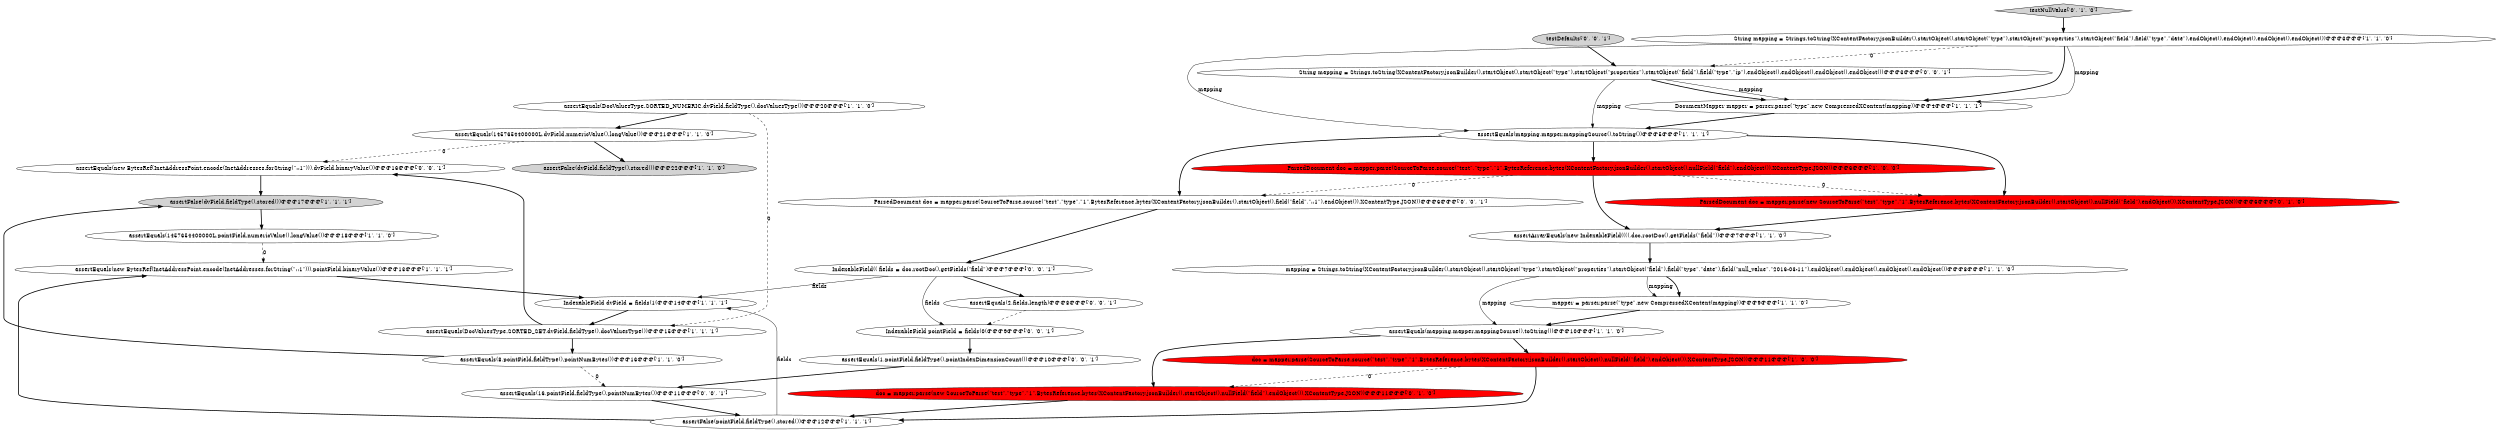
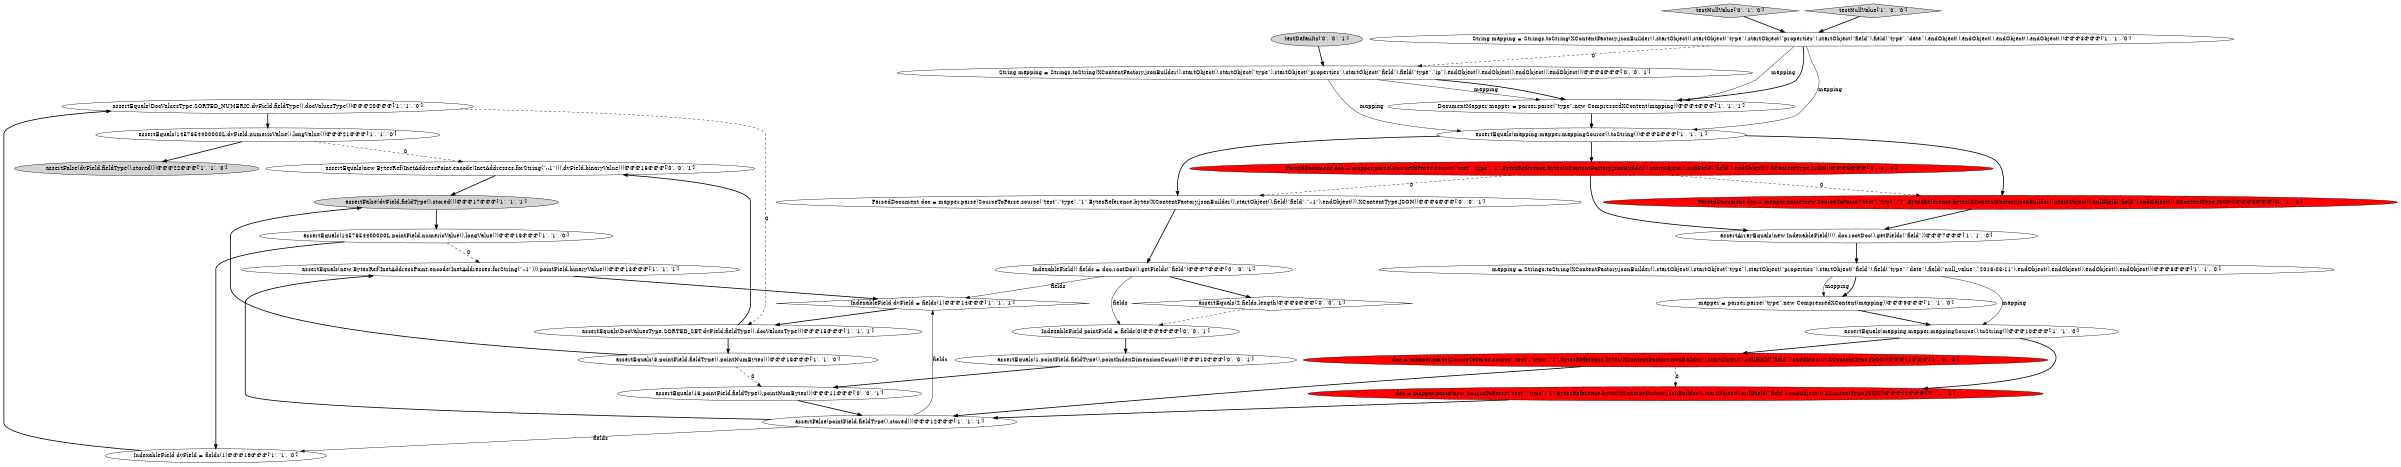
none -> (1873, 11)
(646, 303) -> (933, 303)
(1043, 303) -> (1272, 303)
none -> (216, 456)
